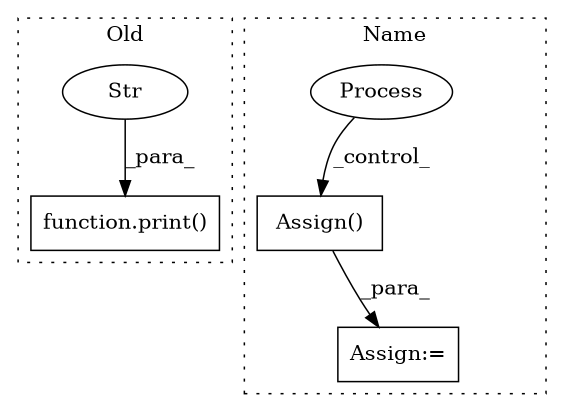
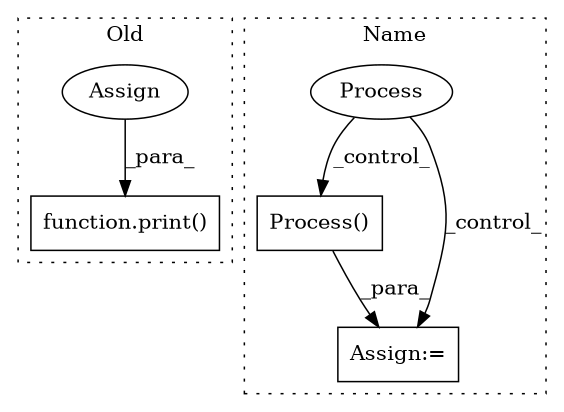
(125, 92) -> (125, 92)
none -> (446, 212)
(320, 223) -> (320, 223)
